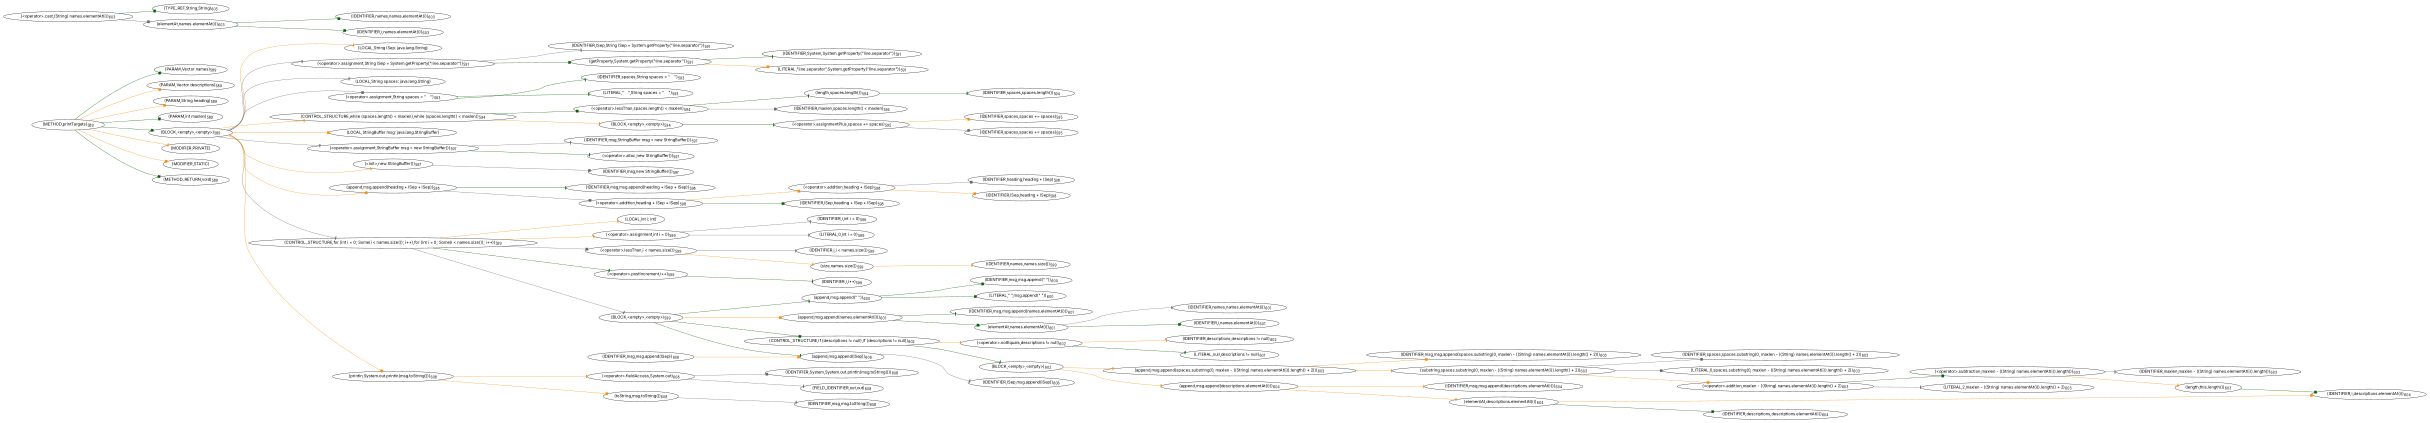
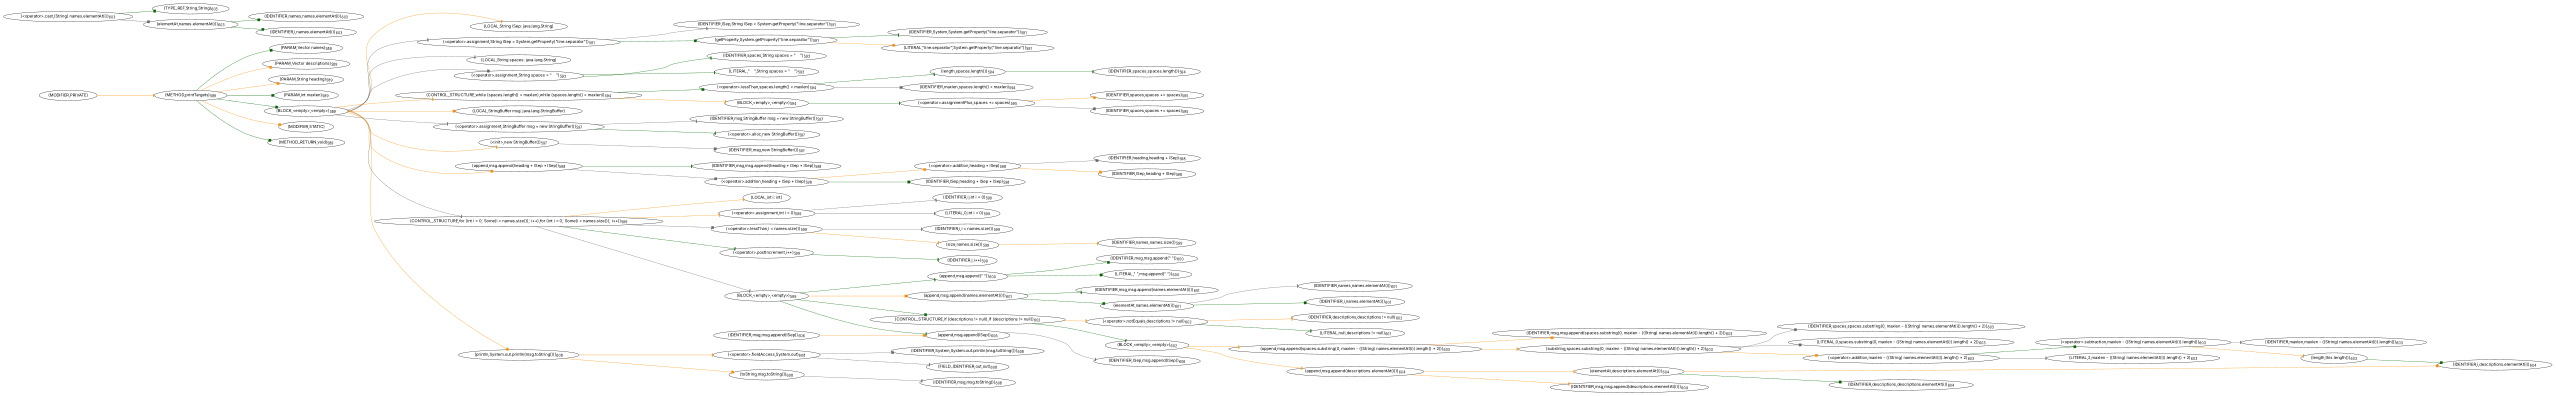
(128, 138) -> (125, 95)
(873, 404) -> (999, 382)
